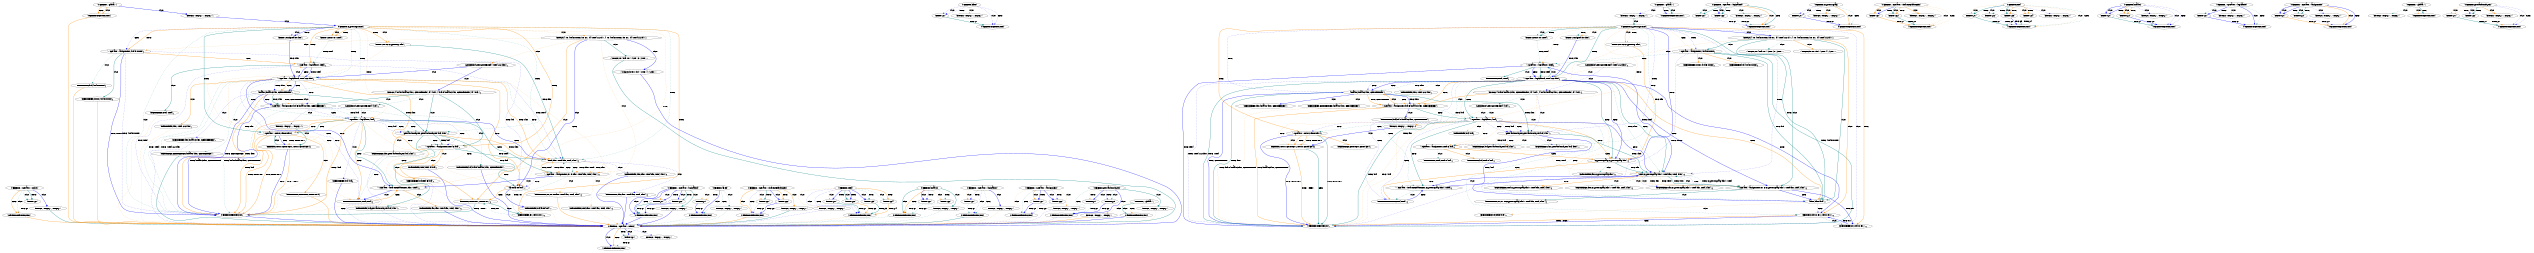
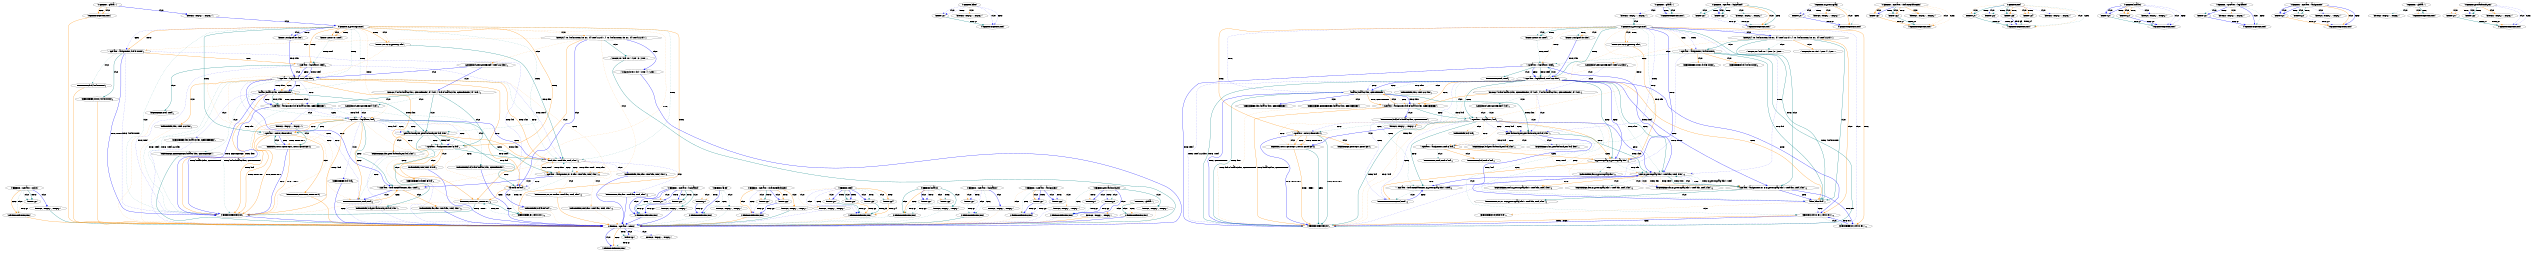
(1628, 169) -> (1628, 169)
